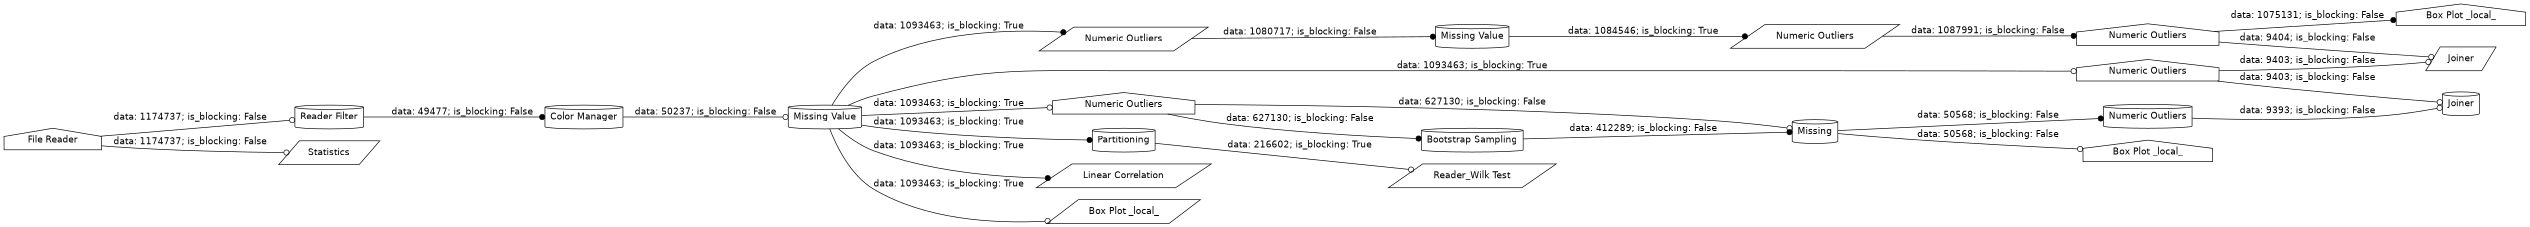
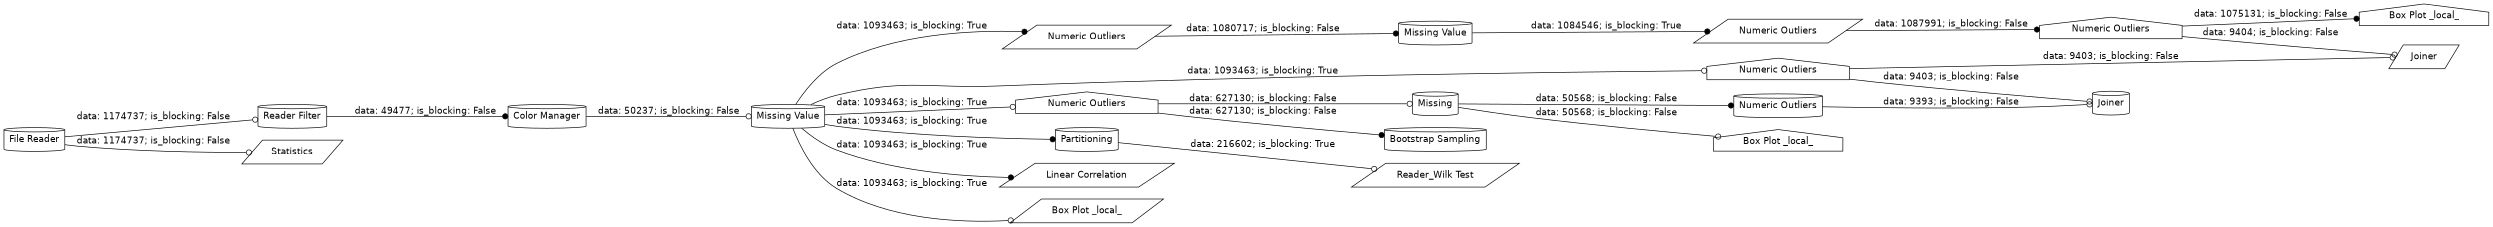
(1655, 136) -> none
(53, 140) -> (34, 139)
